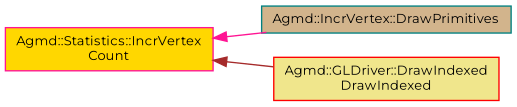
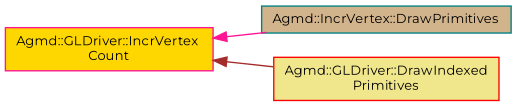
(109, 49) -> (109, 49)
(386, 79) -> (386, 79)
